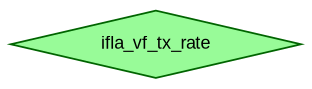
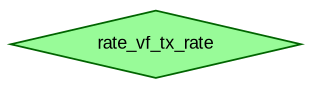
(156, 44) -> (156, 44)
